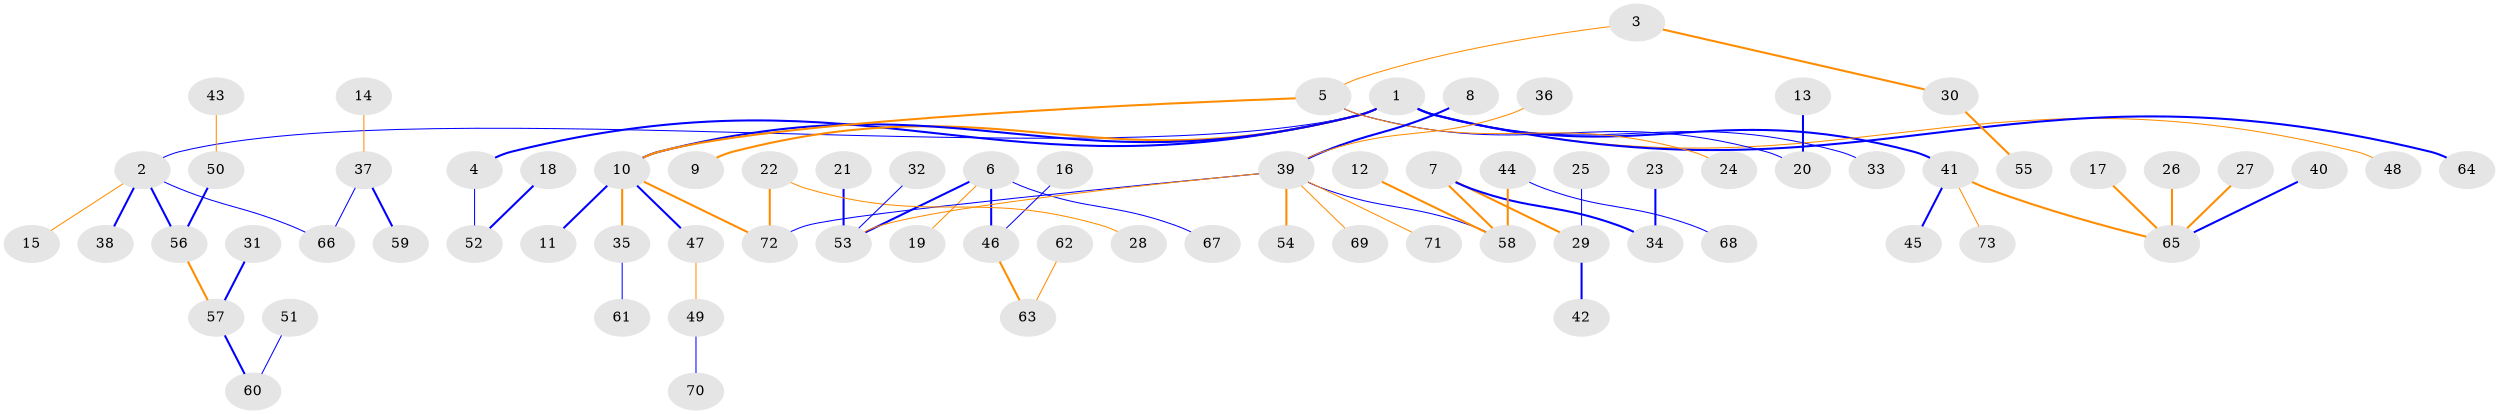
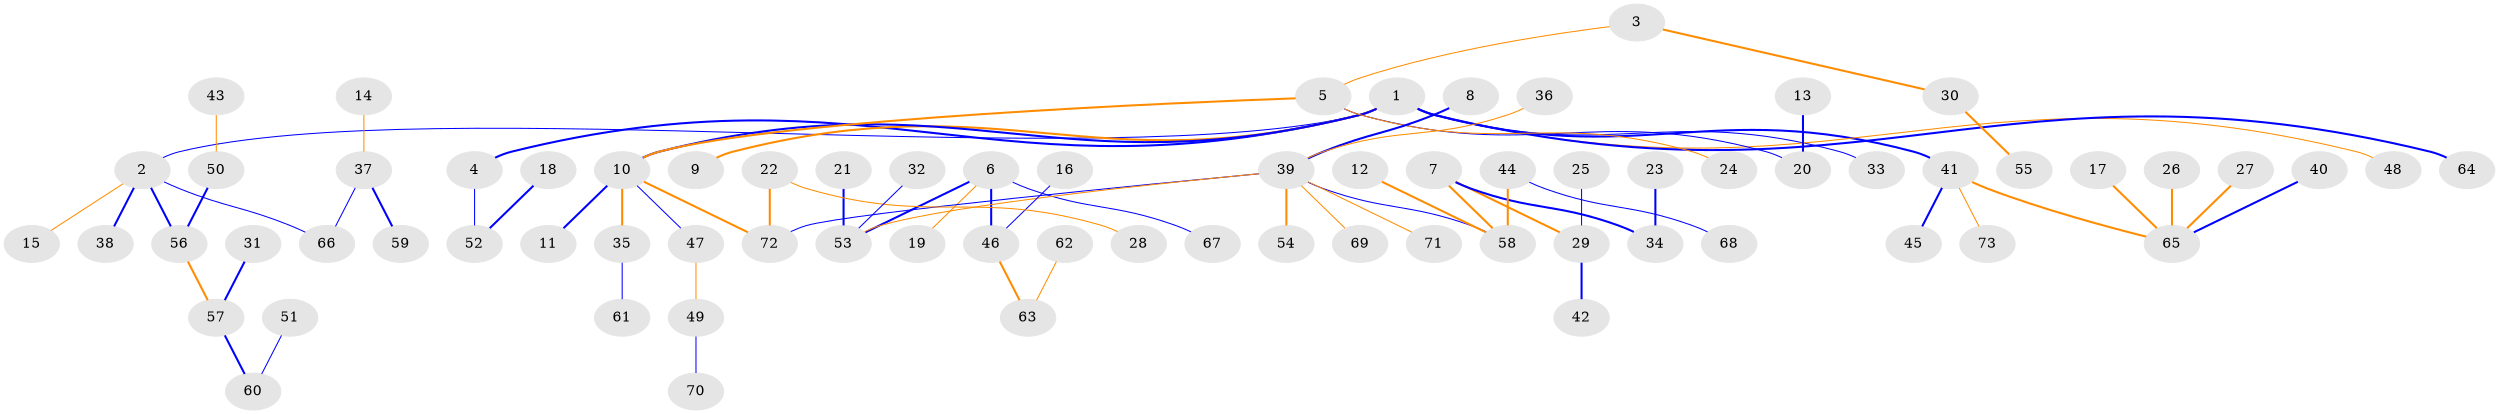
(659, 207) -> (659, 207)
